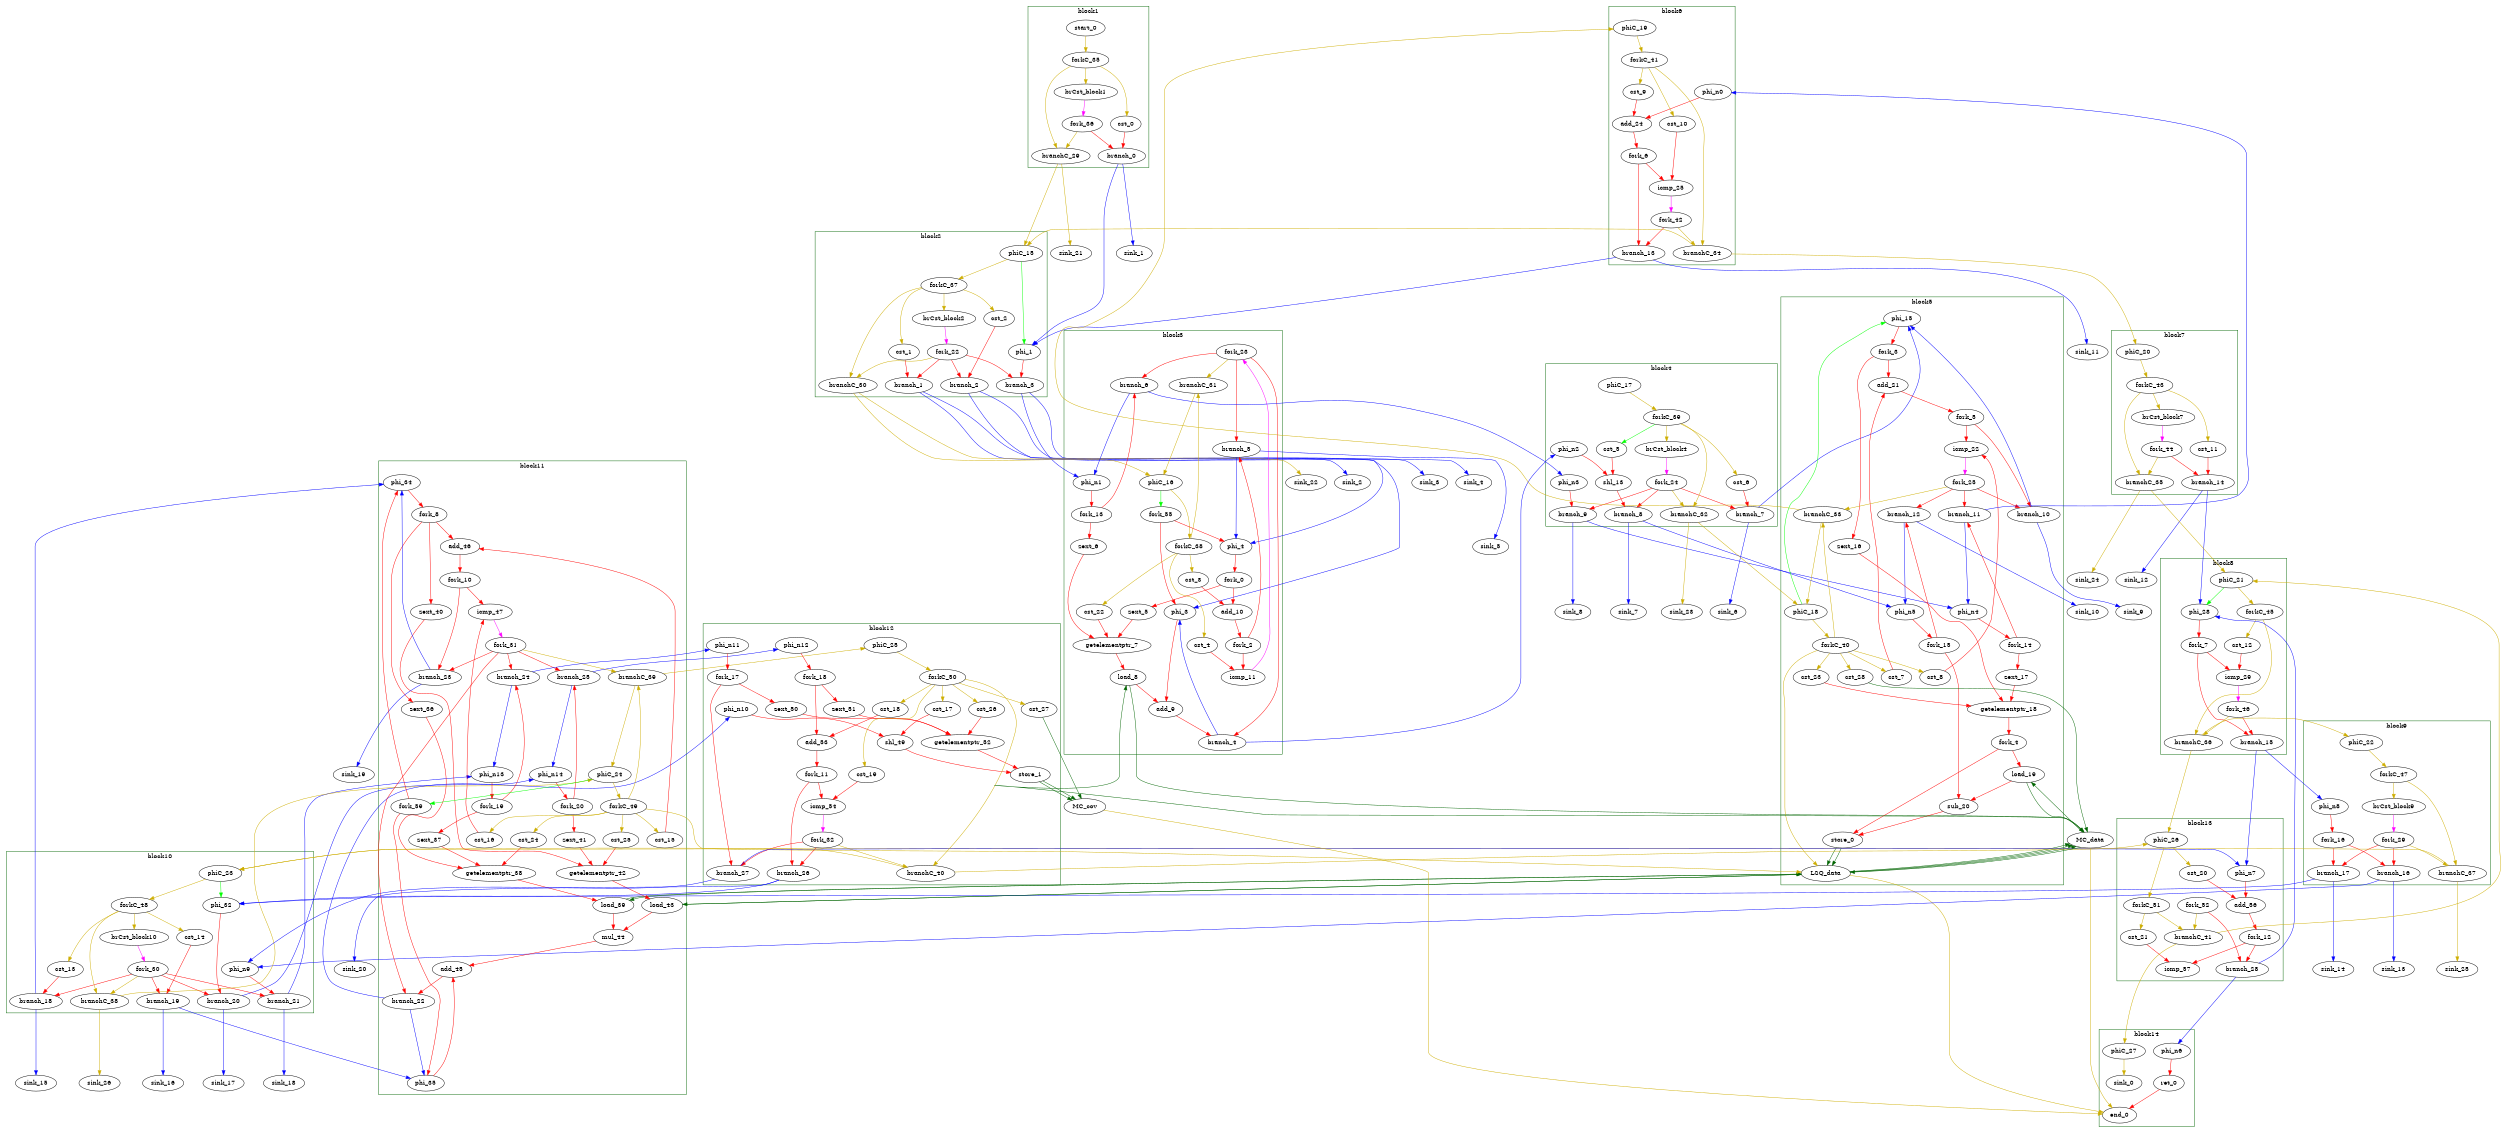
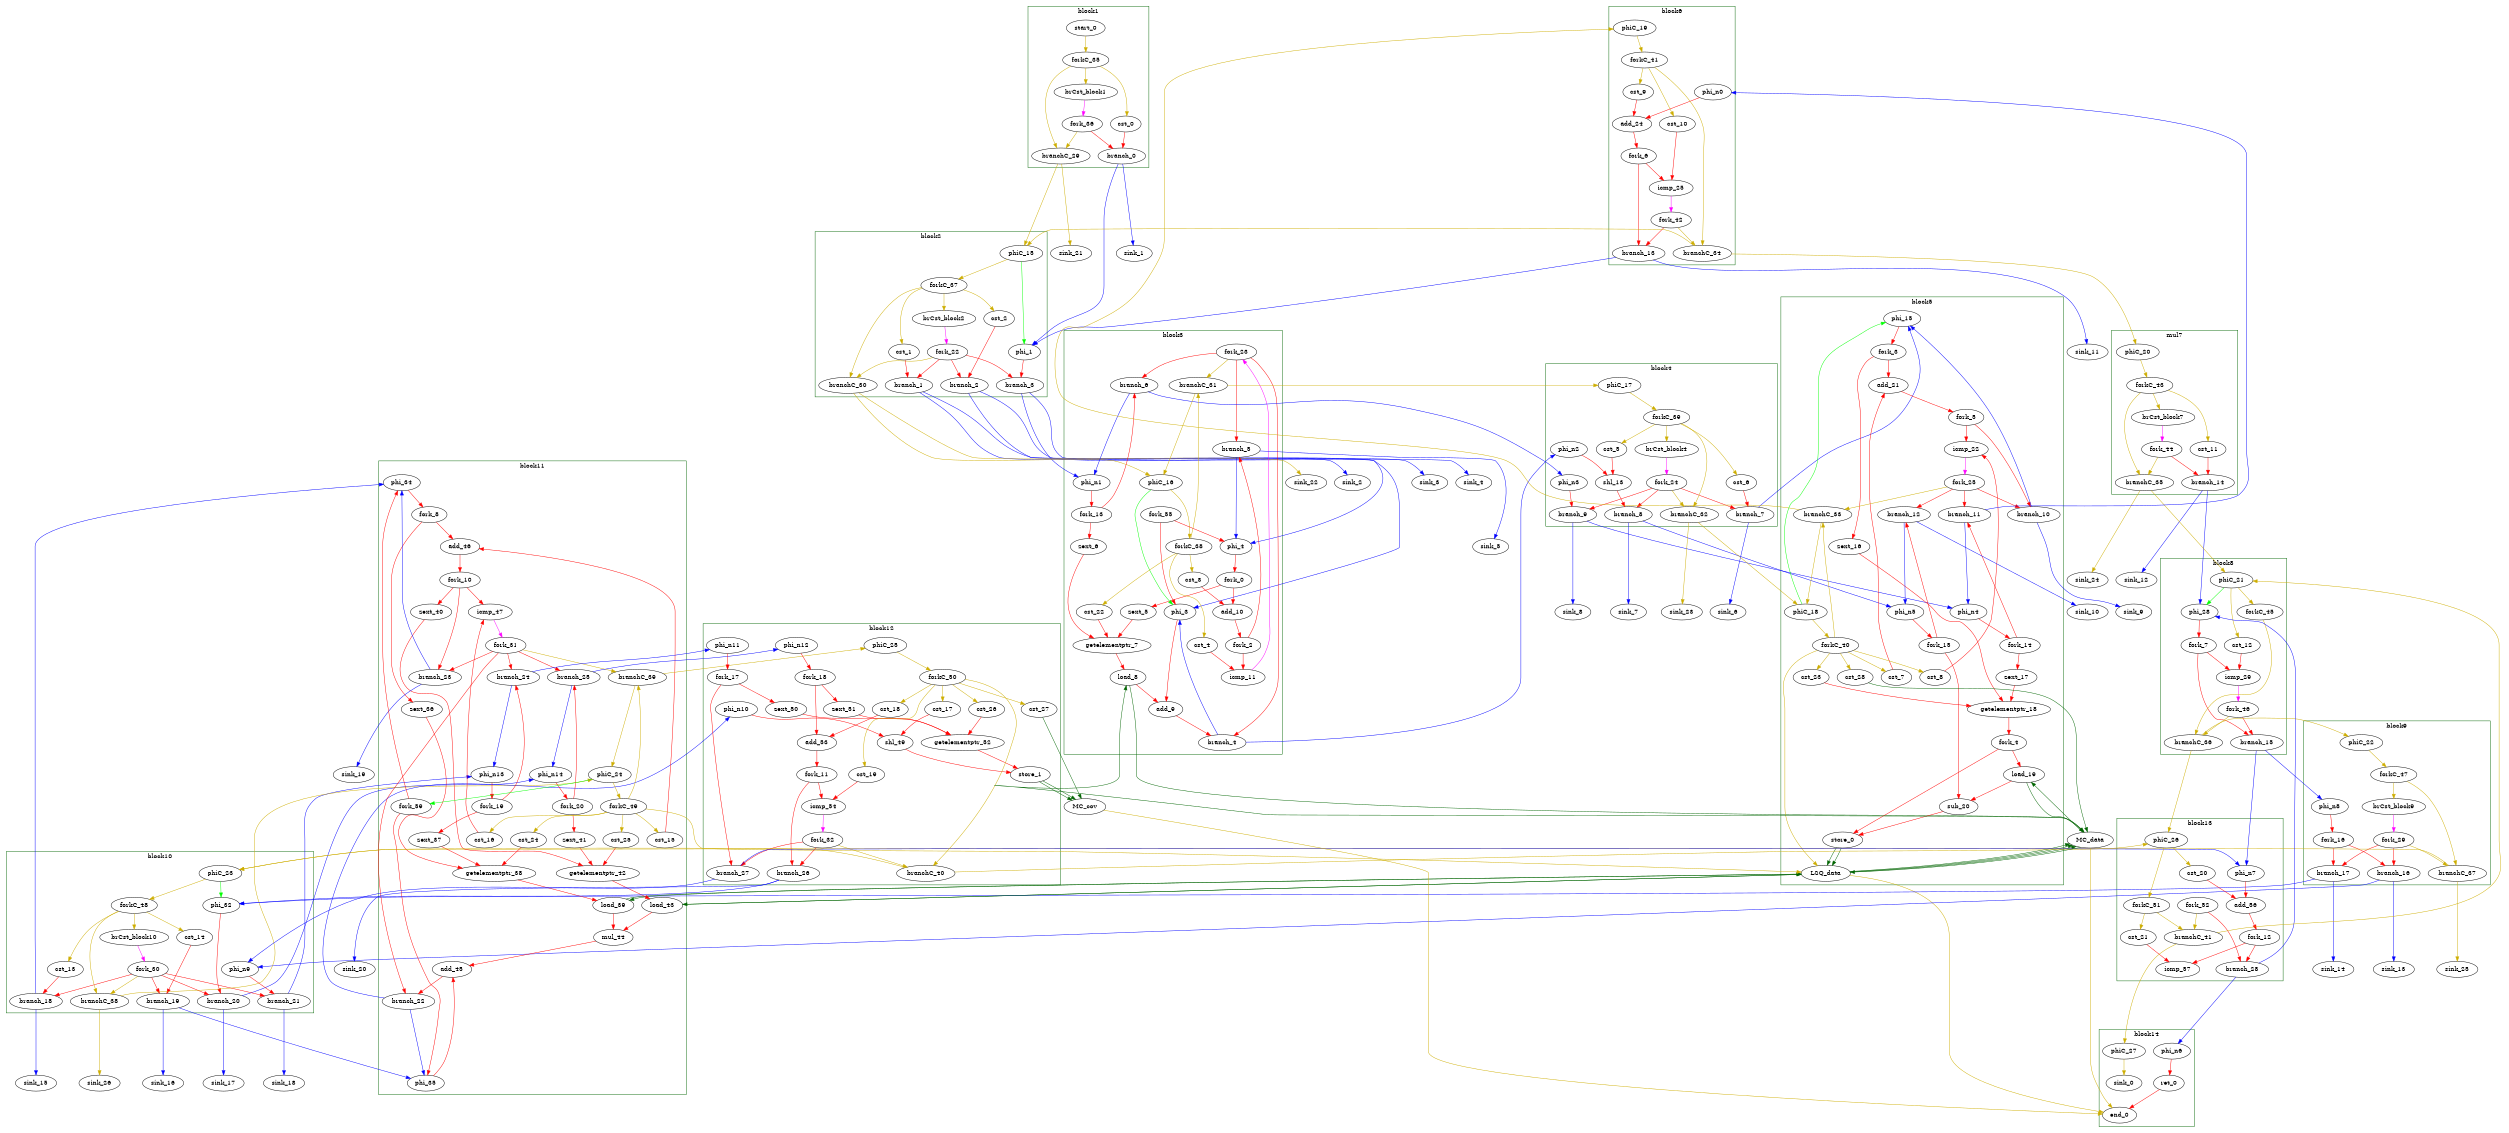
(2175, 335) -> (2175, 335)
none -> (1411, 385)
(1640, 433) -> (1640, 433)
(1161, 496) -> (1141, 546)
(430, 561) -> (447, 594)
(2252, 627) -> (2232, 611)
